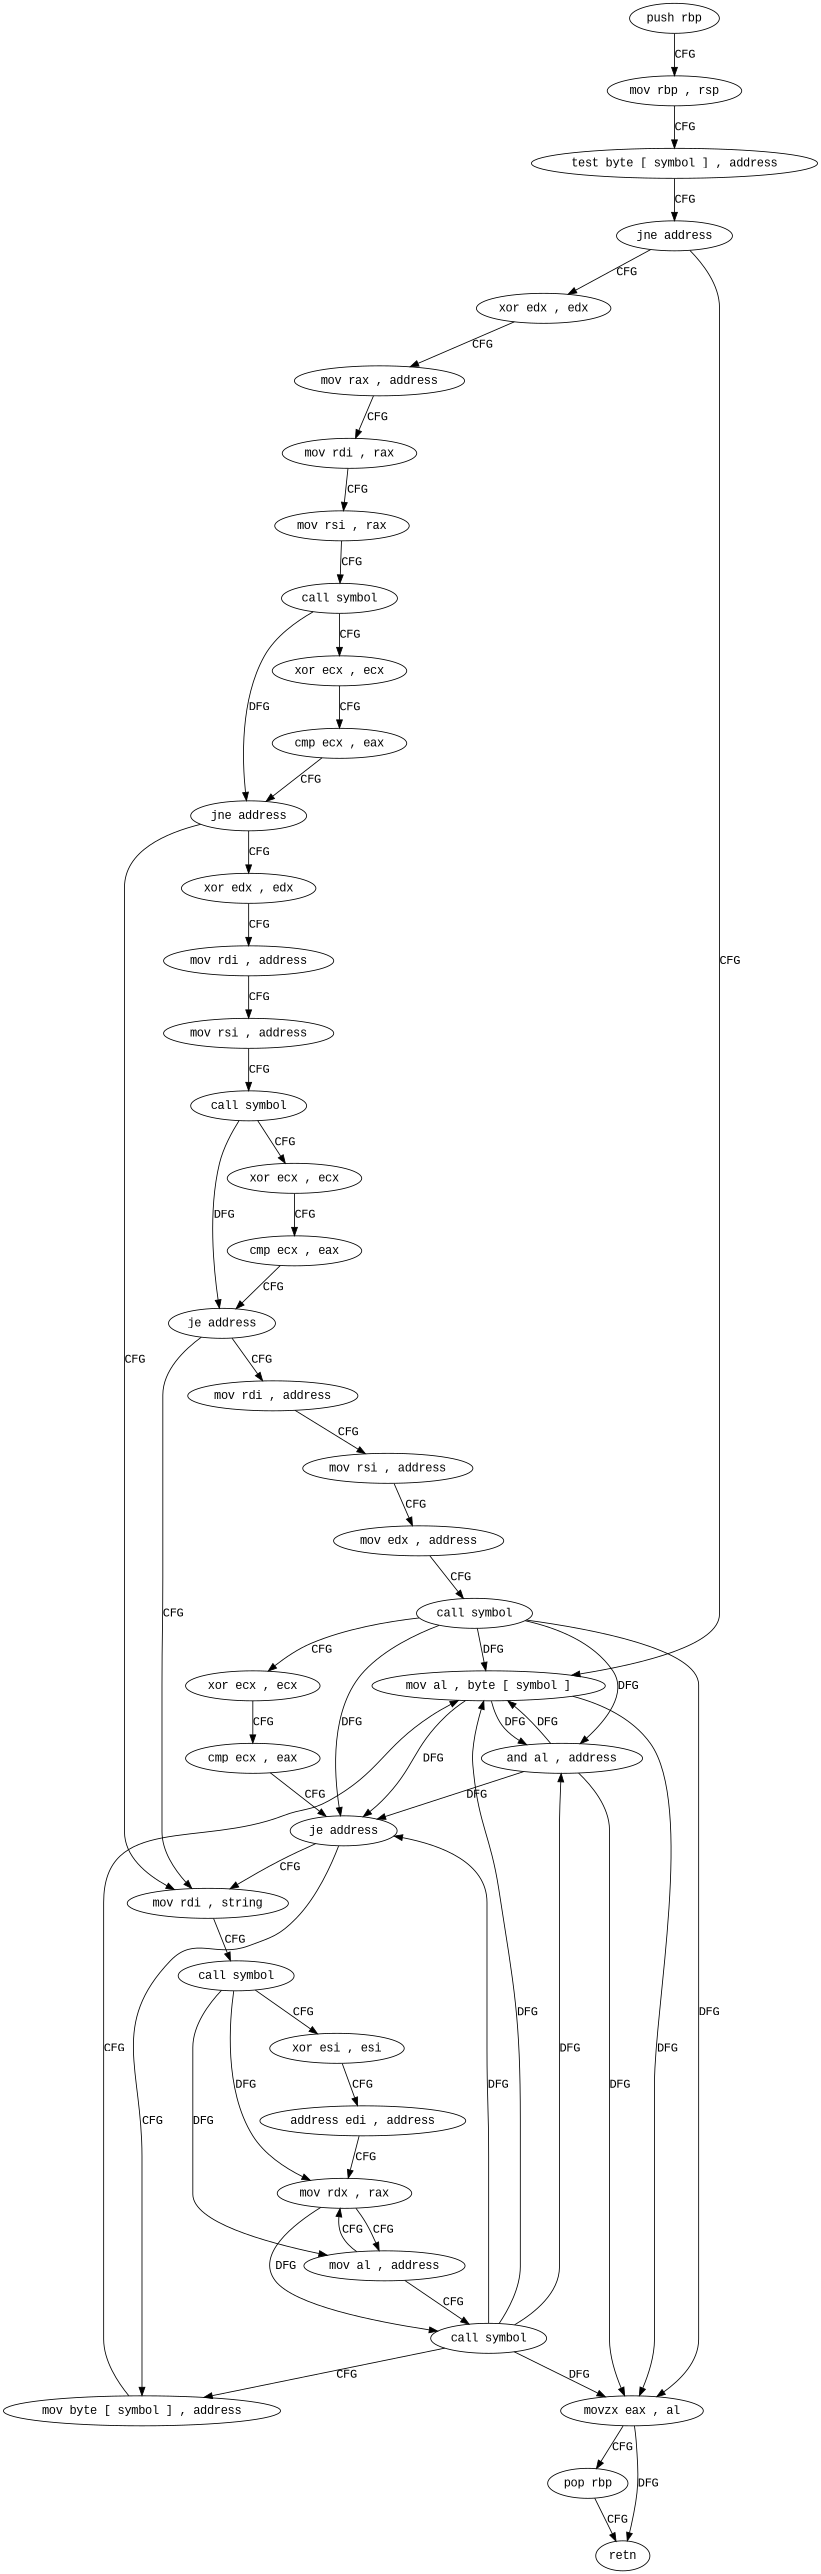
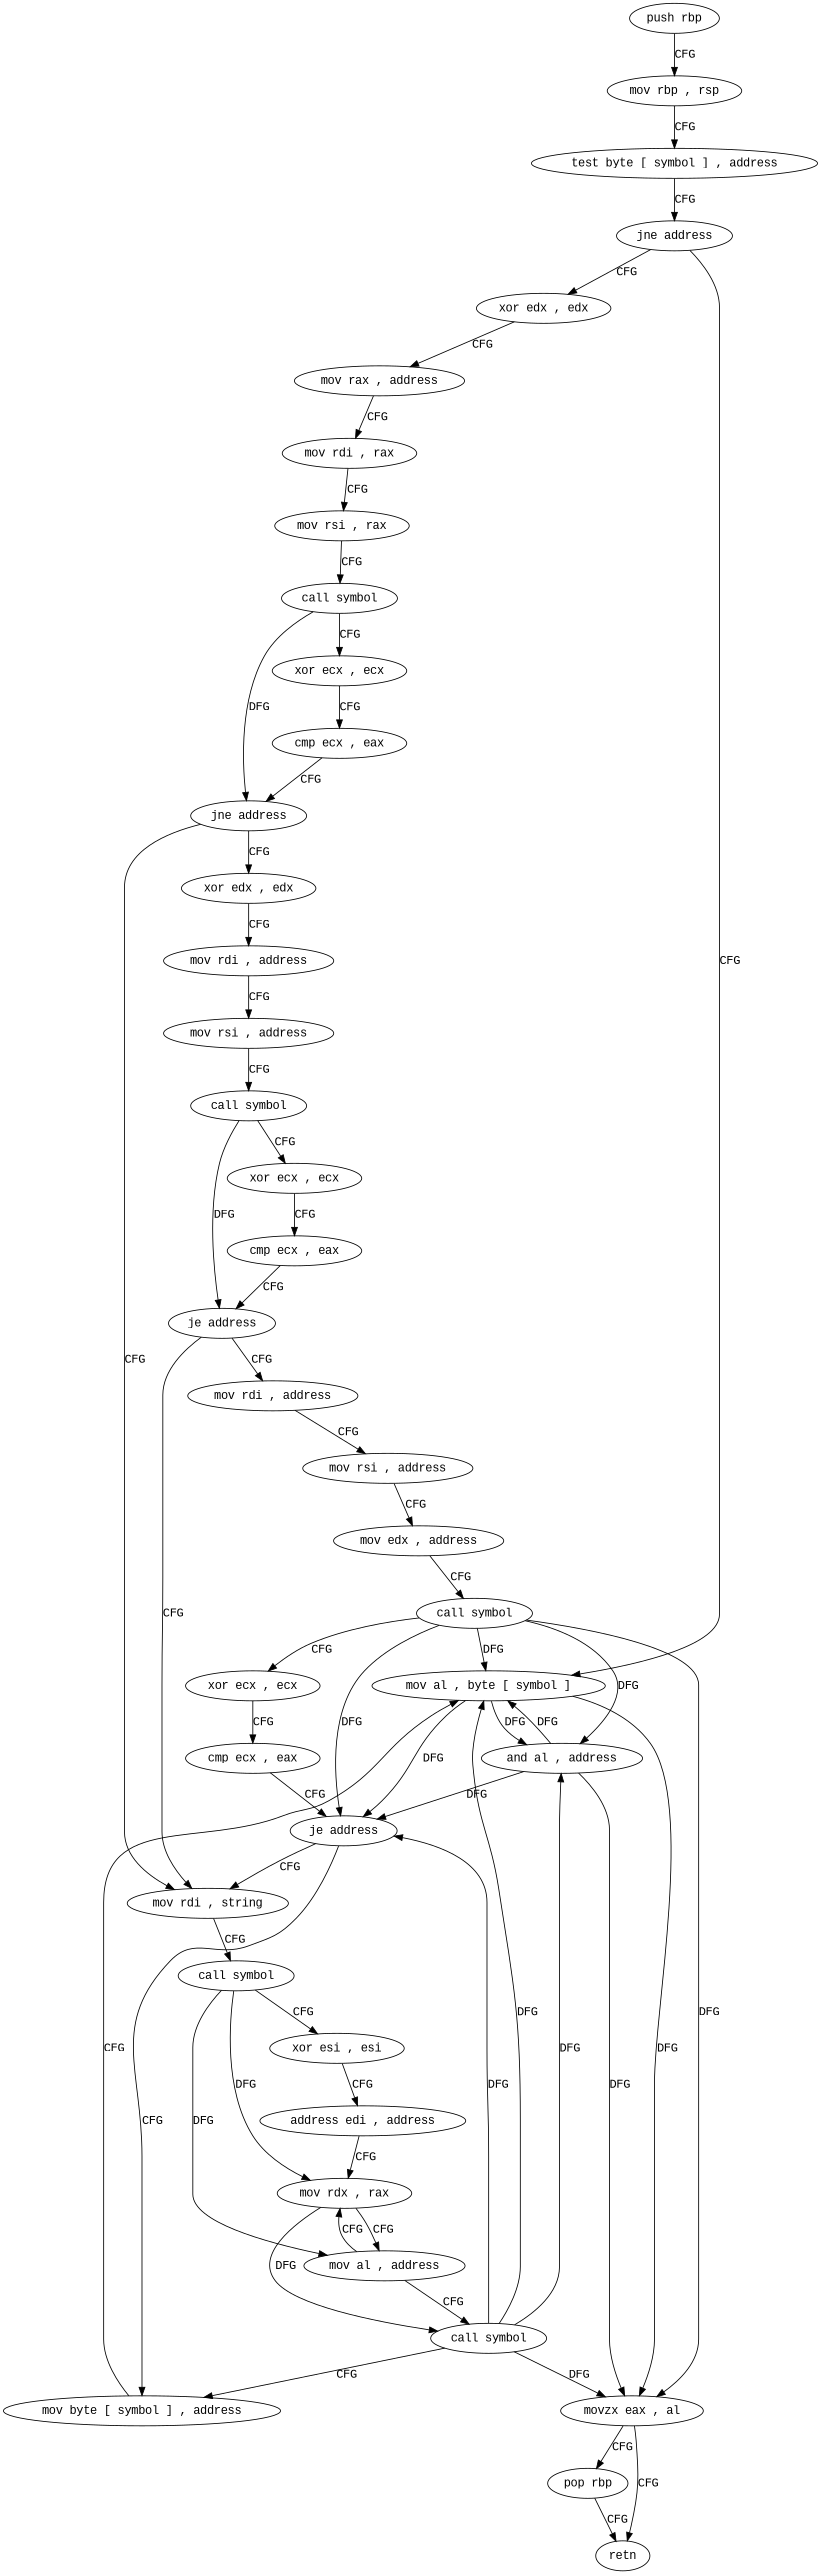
(648, 2483) -> (648, 2483)
